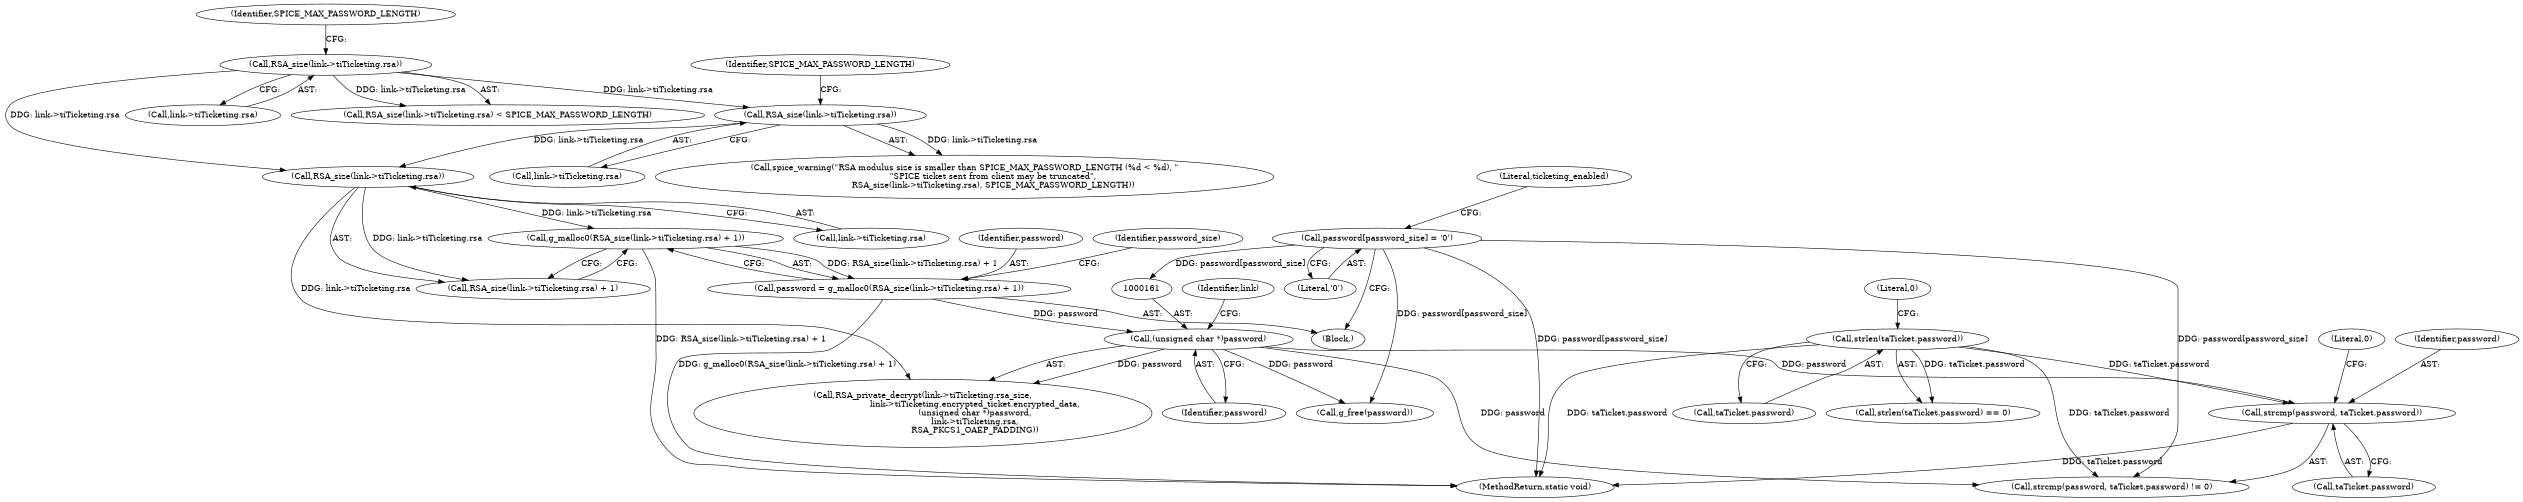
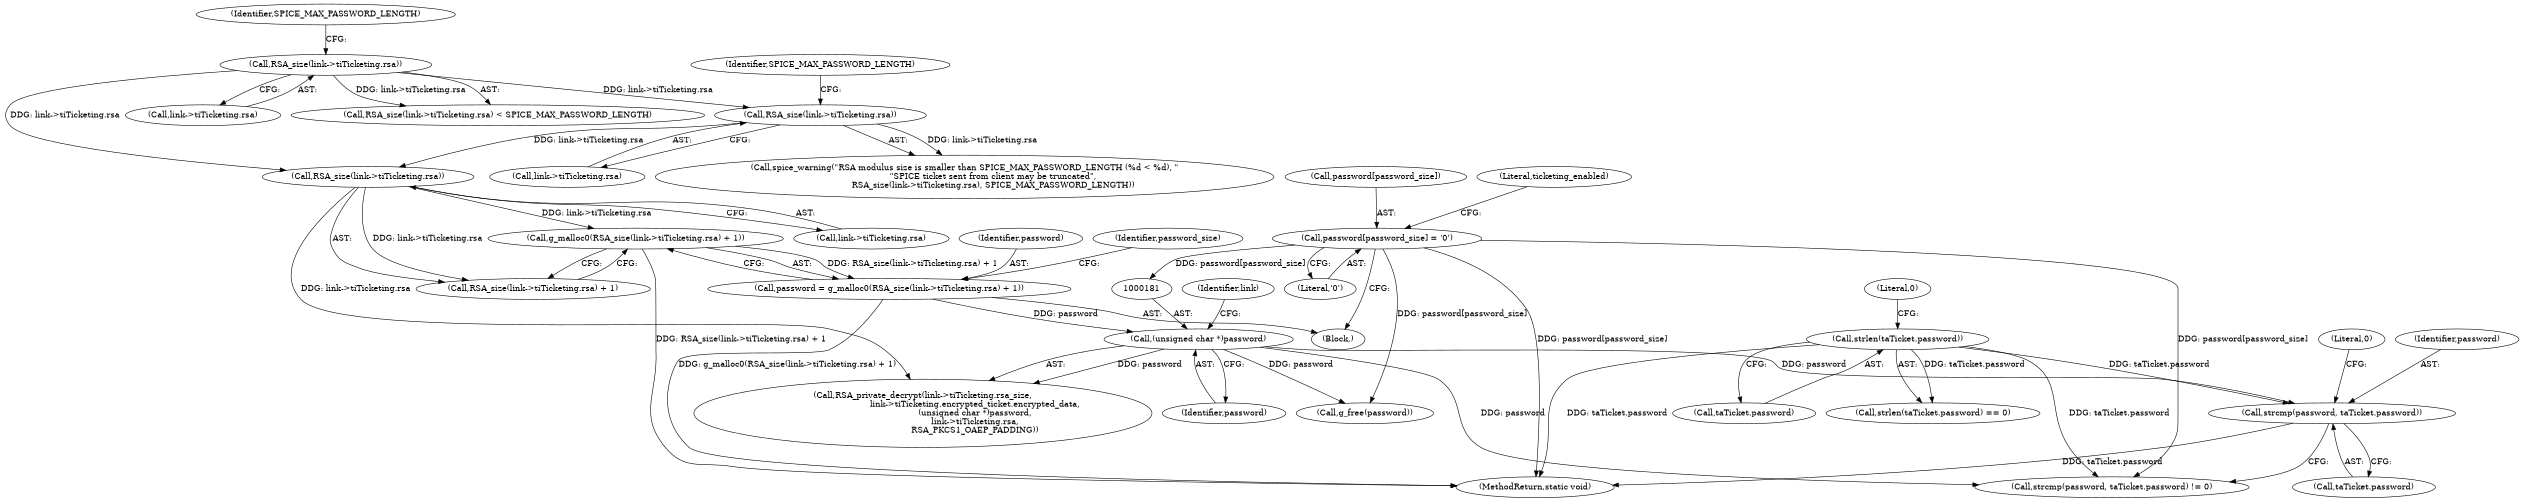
none -> (1376, 177)
(1142, 289) -> (1142, 289)
(2320, 462) -> (2320, 462)
